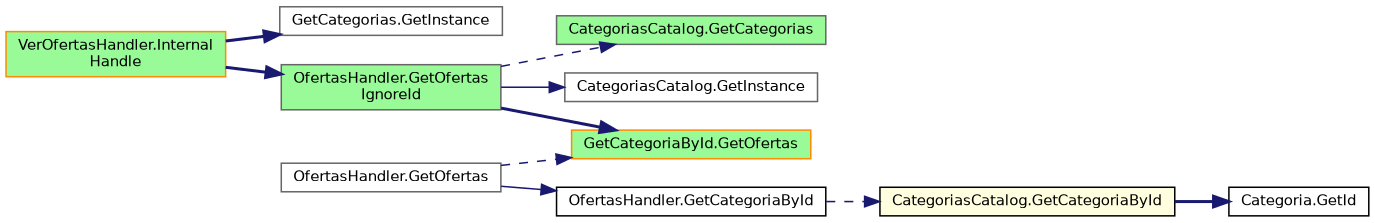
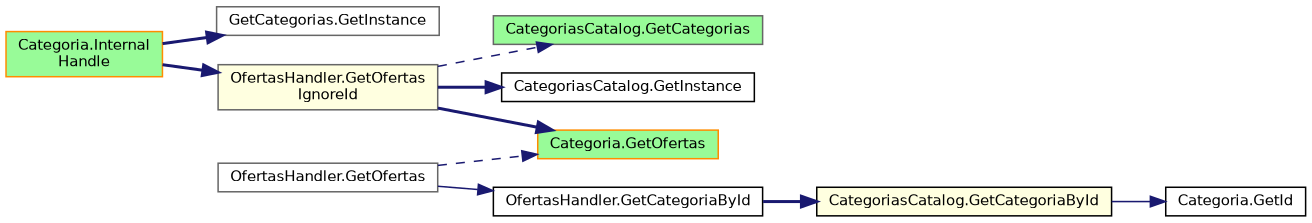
(116, 54) -> (84, 54)
(391, 87) -> (328, 87)
(525, 87) -> (462, 87)
(691, 87) -> (628, 87)
(691, 144) -> (628, 144)
(845, 202) -> (782, 202)
(1194, 202) -> (1131, 202)
